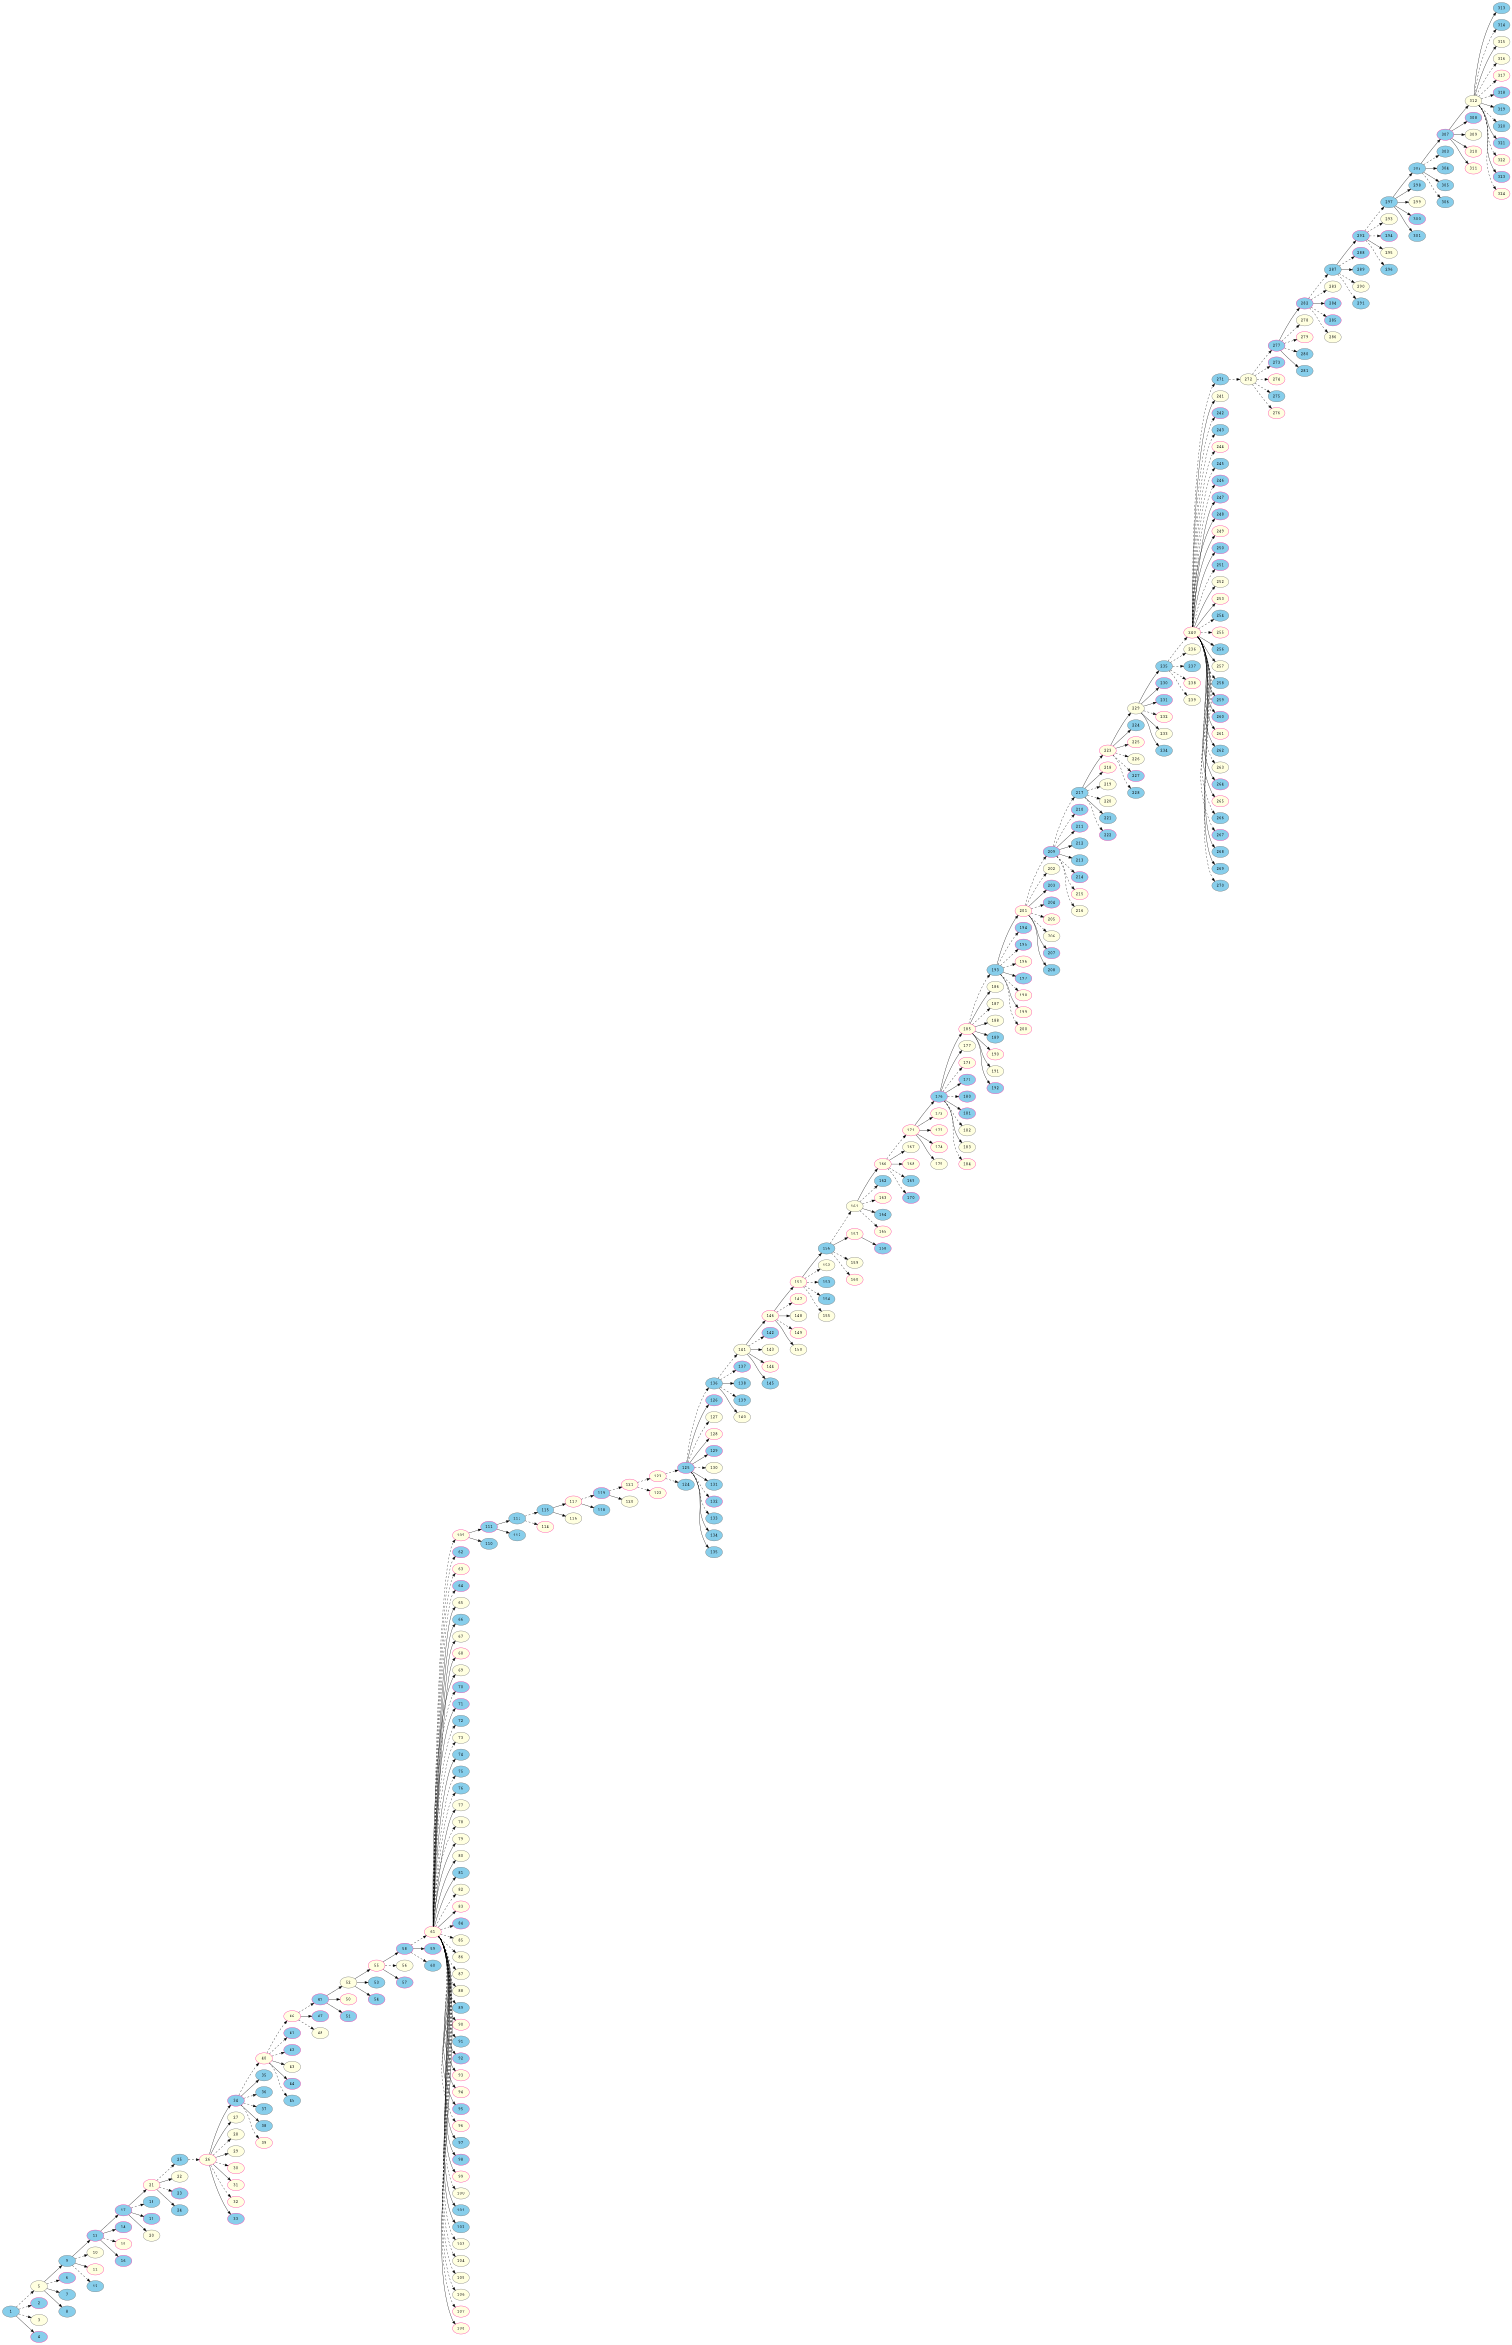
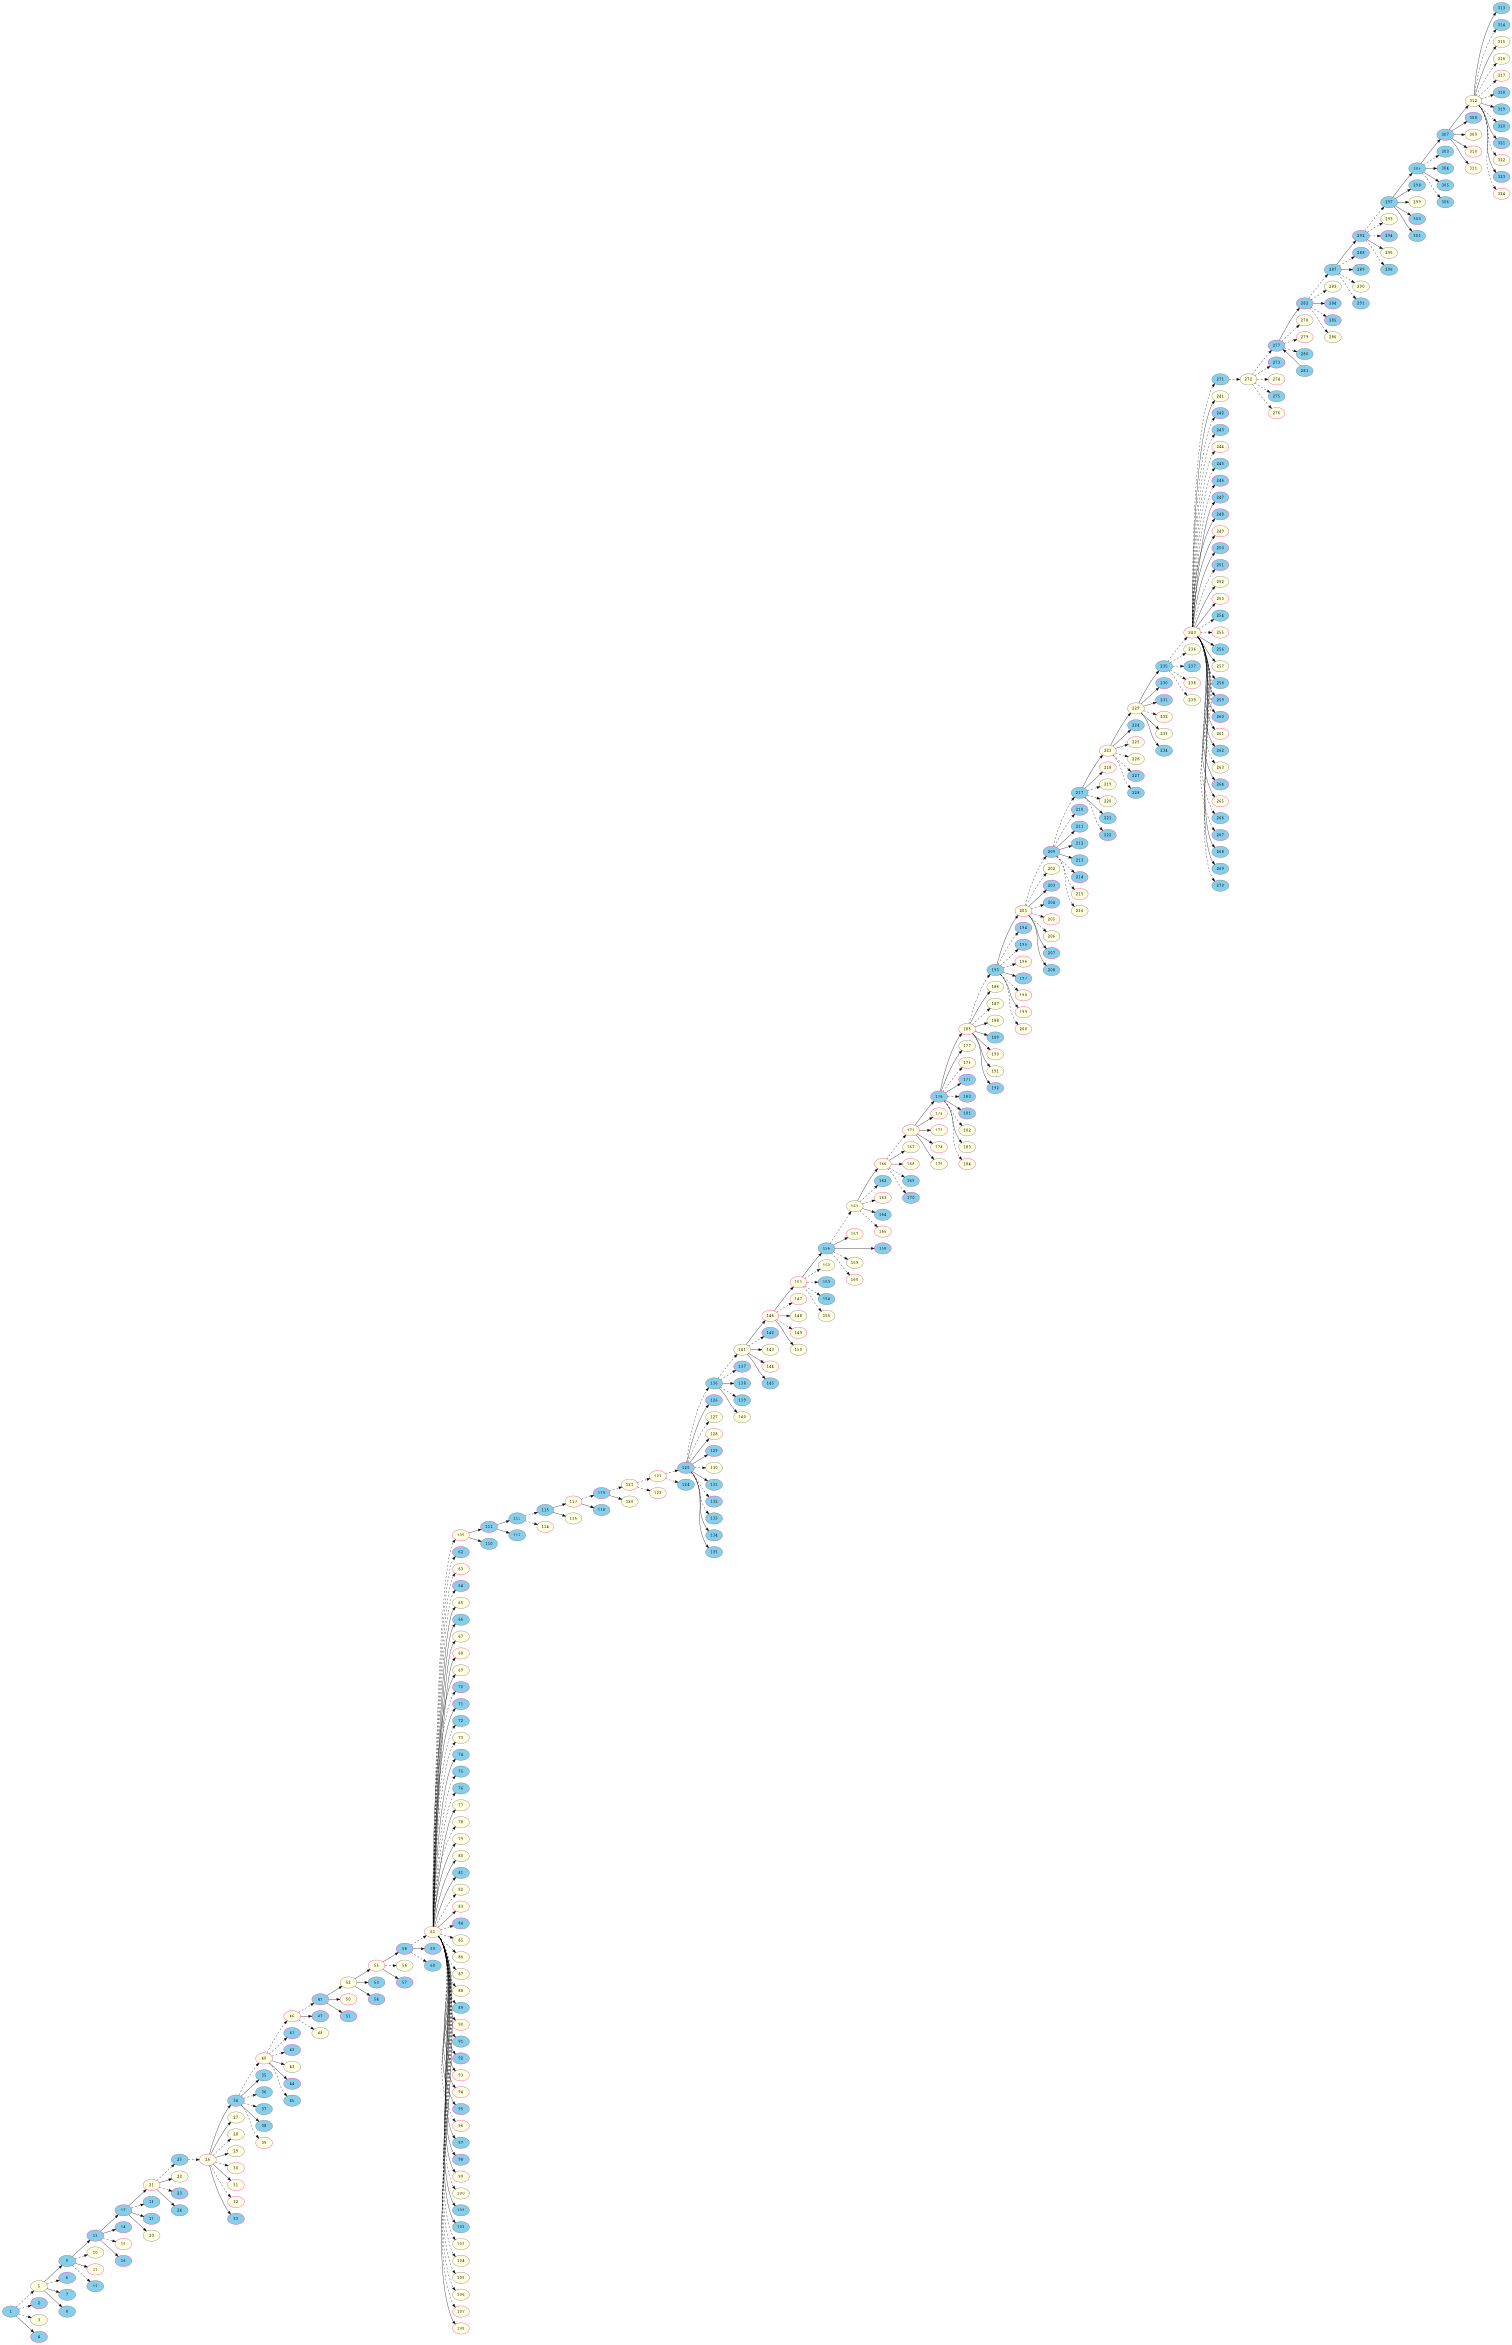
(1288, 358) -> (1293, 359)
(1052, 936) -> (1052, 936)
(867, 1241) -> (853, 1248)
